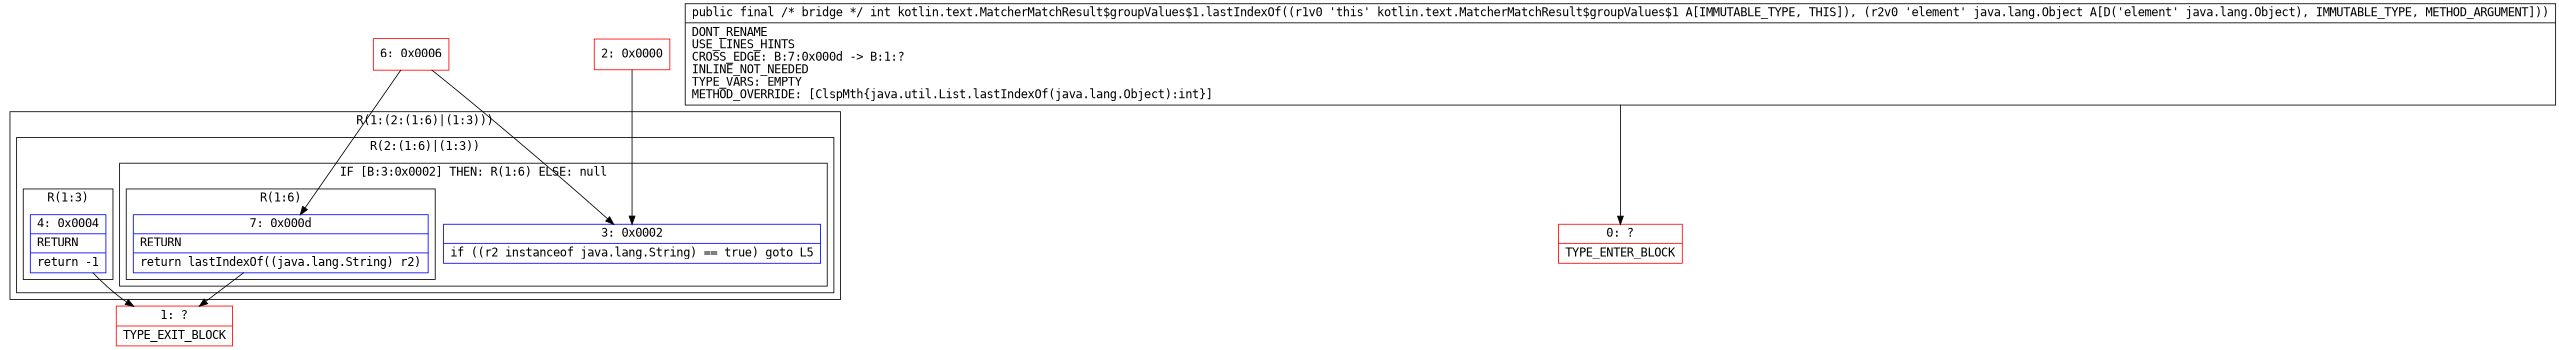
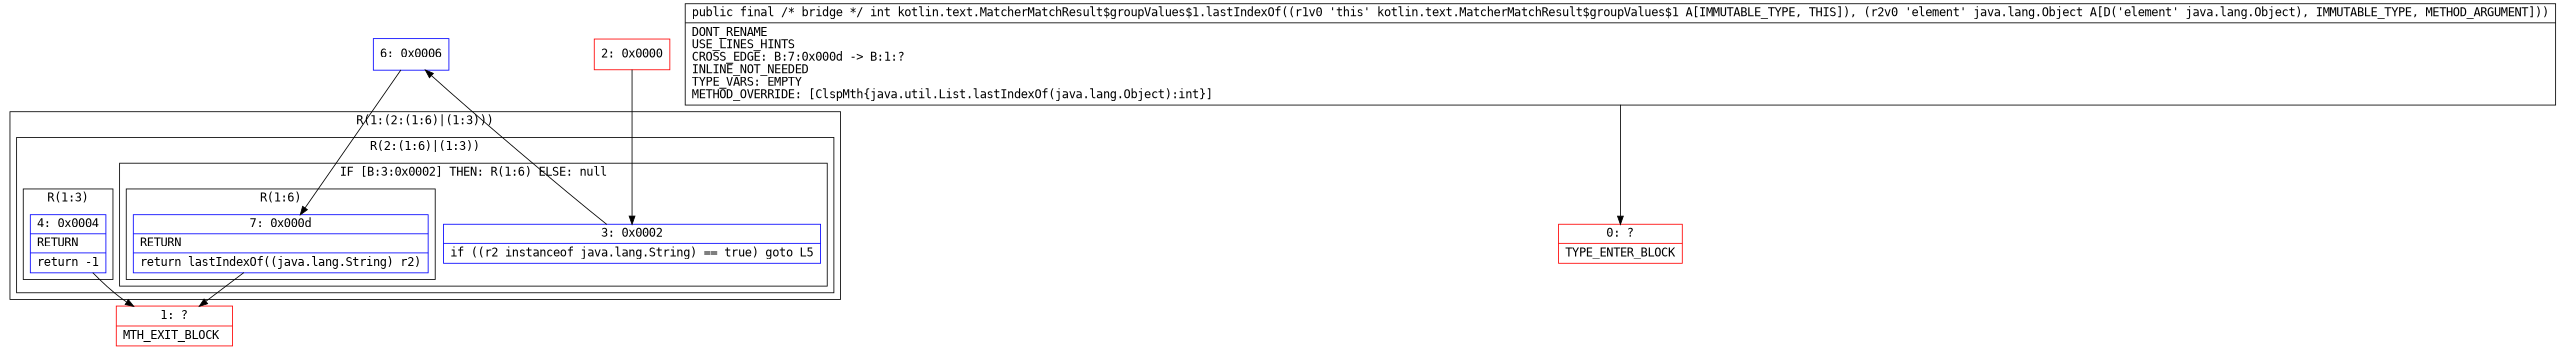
(411, 54) -> (411, 54)
(520, 143) -> (518, 151)
(174, 336) -> (171, 336)
